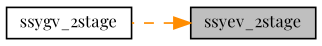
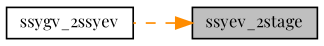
(69, 23) -> (70, 23)
